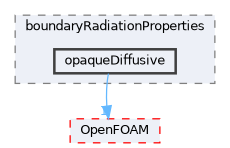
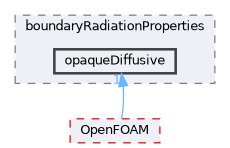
(107, 91) -> (123, 103)
